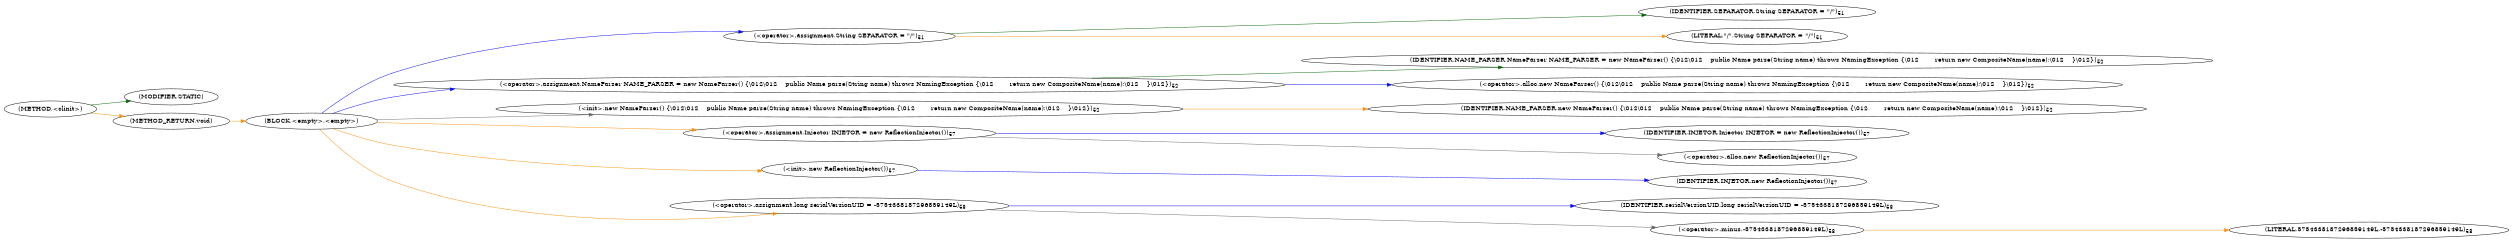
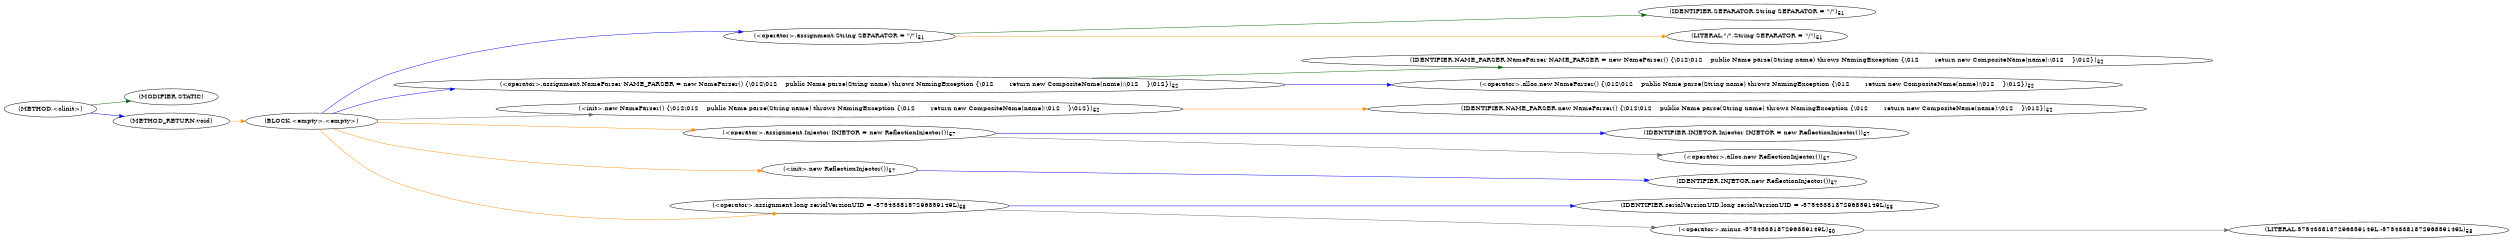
(105, 114) -> (105, 114)
(1832, 229) -> (1832, 229)
(2044, 230) -> (2044, 230)
